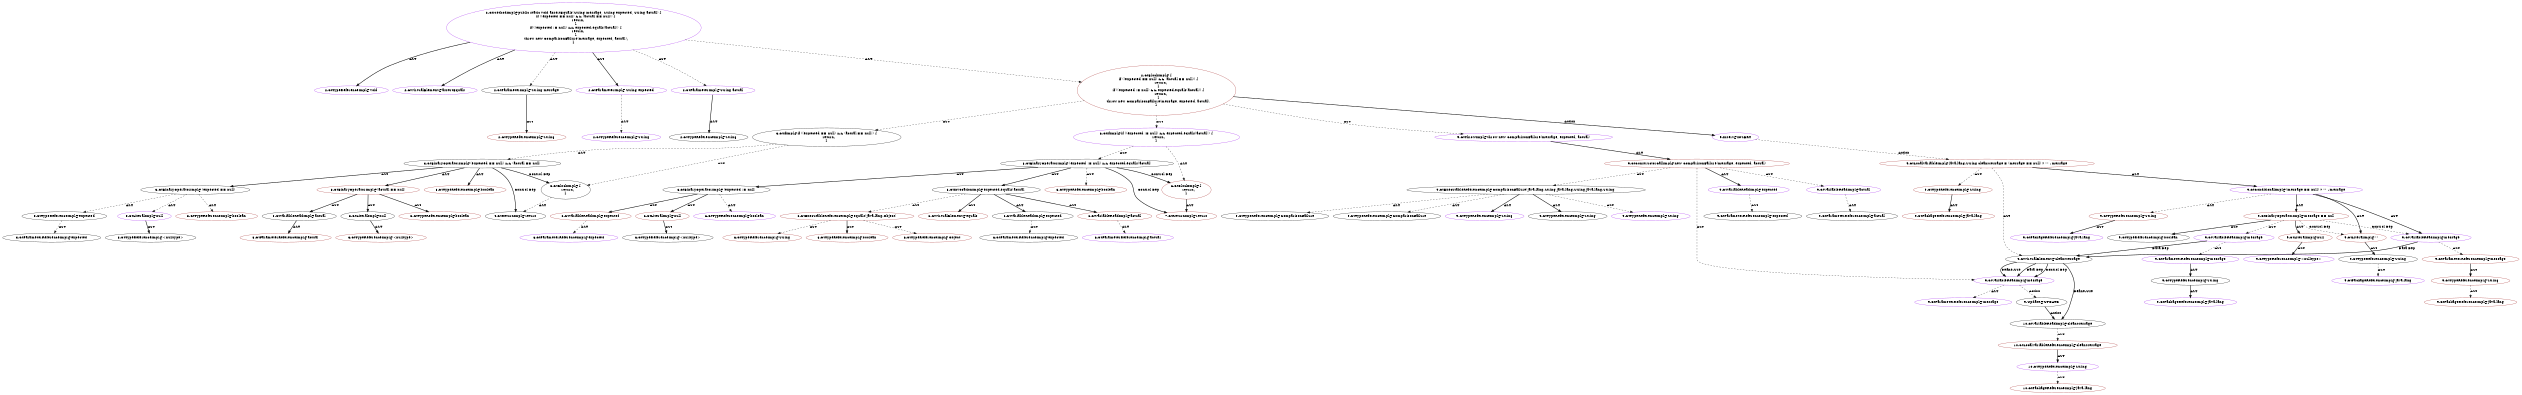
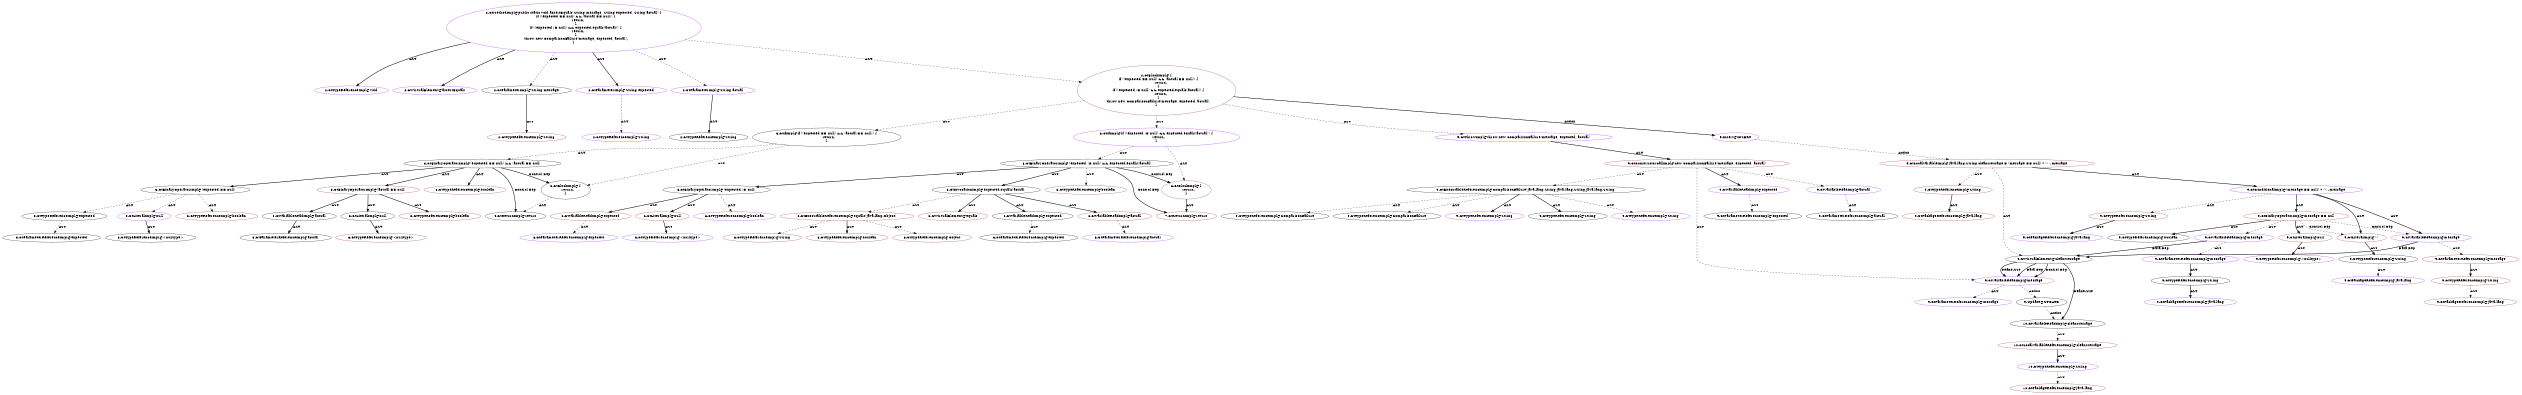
(286, 238) -> (286, 238)
(668, 238) -> (668, 238)
(2049, 312) -> (2049, 312)
